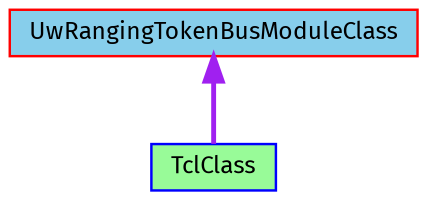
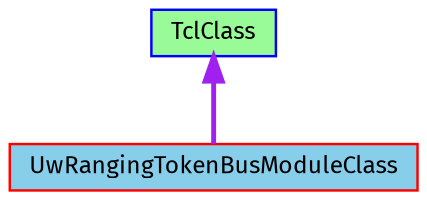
(214, 113) -> (214, 113)
